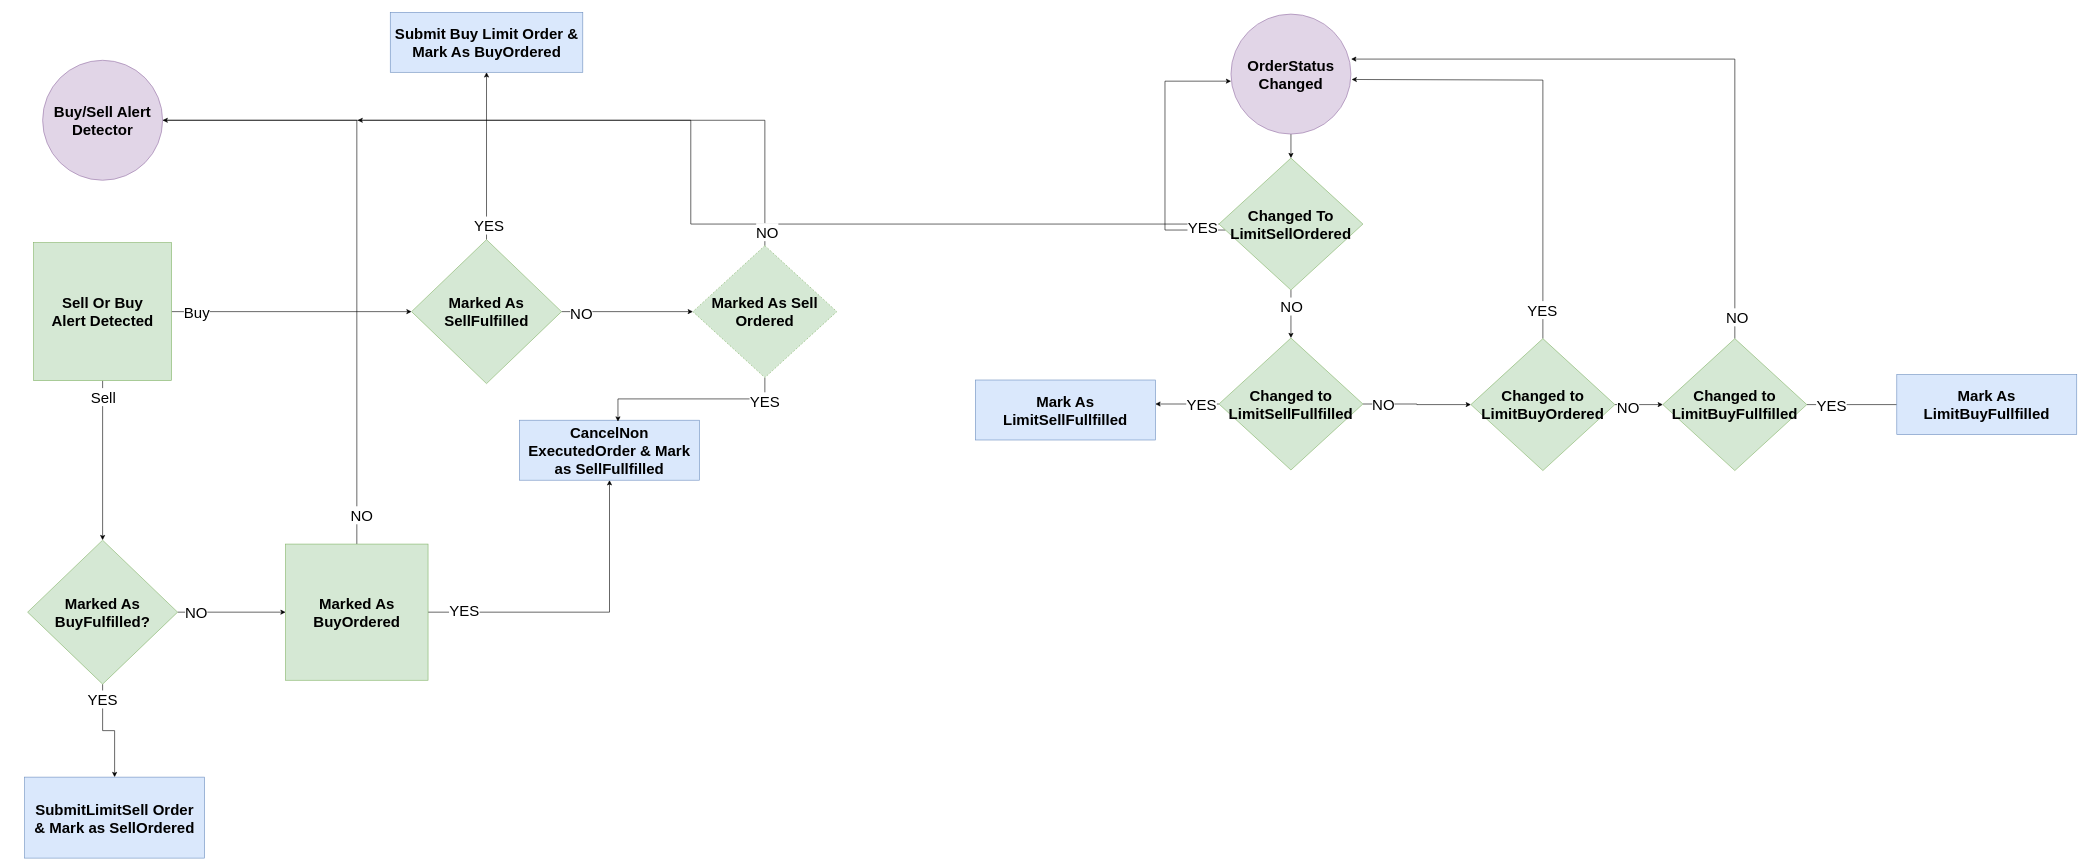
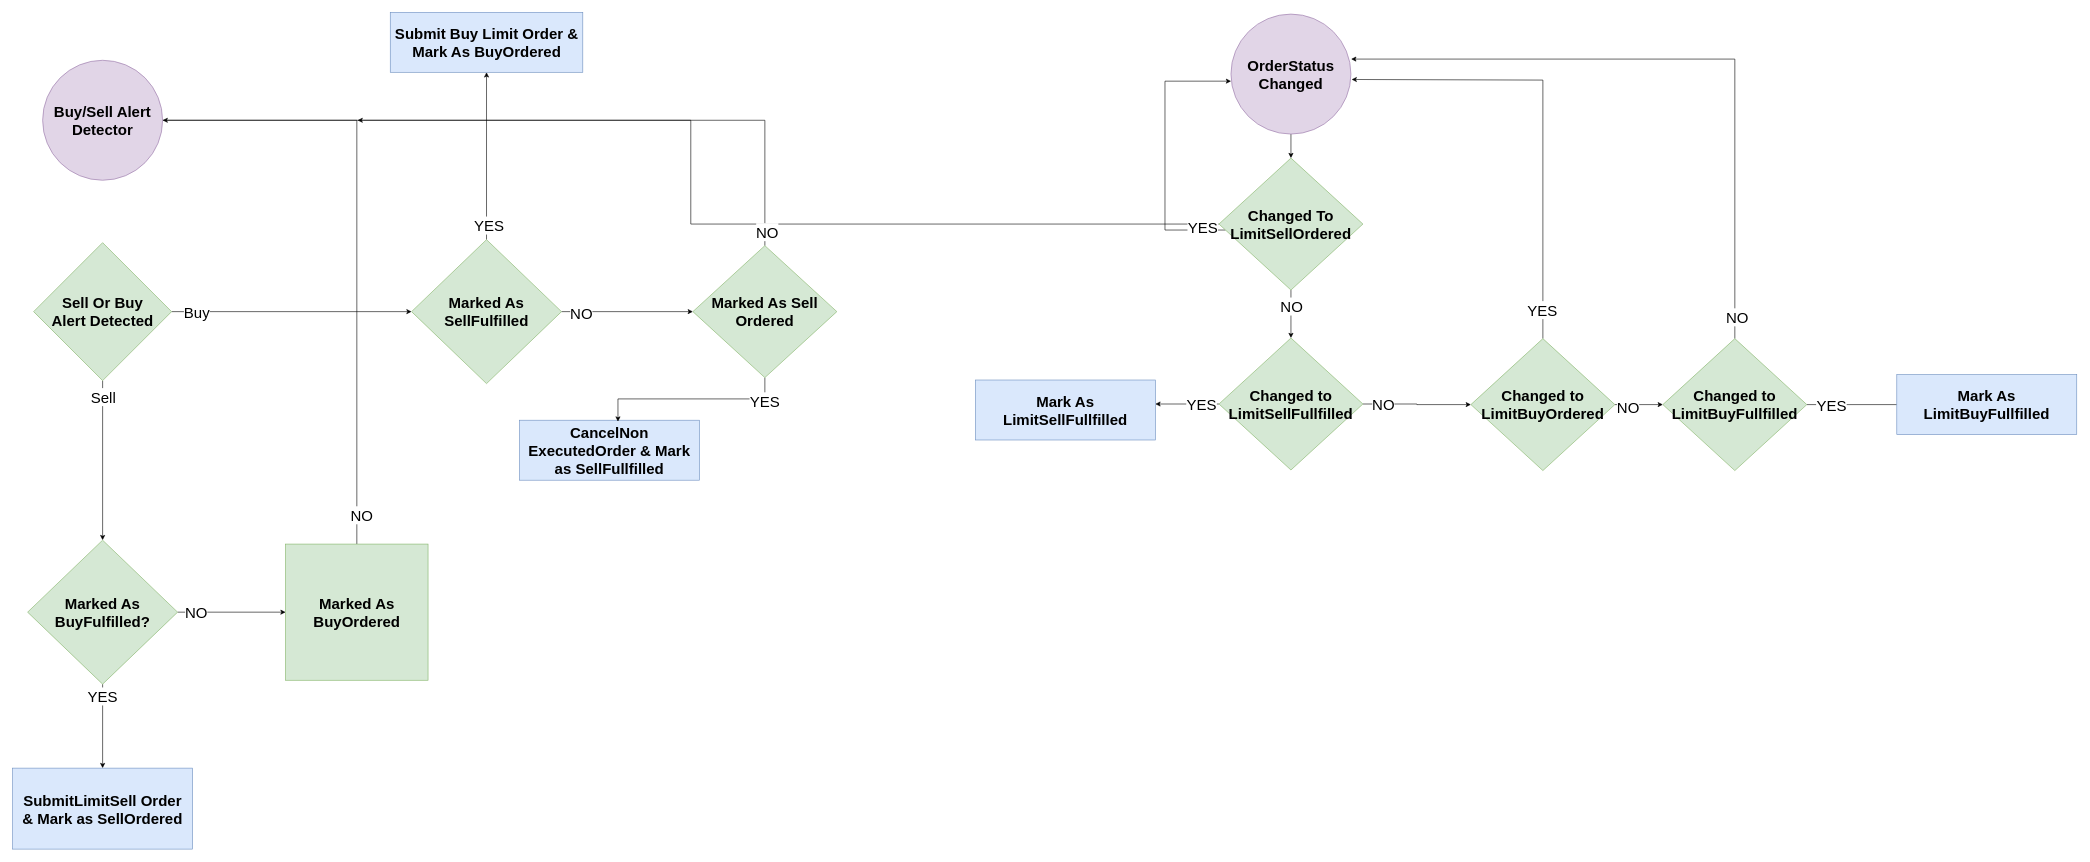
(102, 312) -> (102, 312)
(765, 312) -> (765, 312)
(609, 549) -> none
(114, 818) -> (102, 809)
